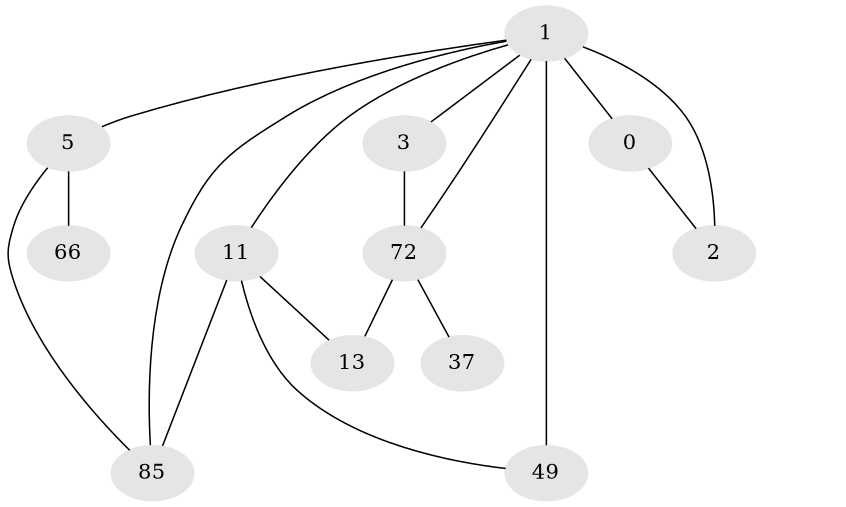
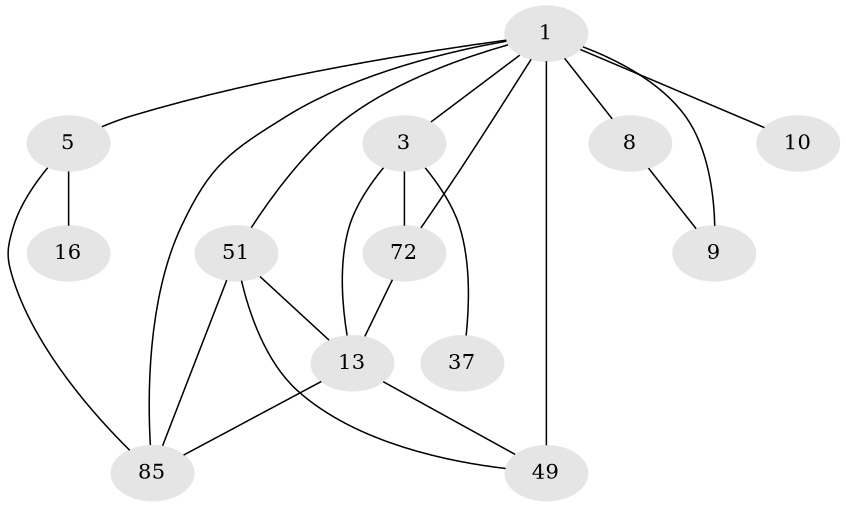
(630, 143) -> (630, 143)
none -> (798, 143)
none -> (345, 247)
(69, 253) -> (69, 253)
(237, 253) -> (237, 253)
(714, 253) -> (714, 253)
(433, 308) -> (464, 247)
none -> (252, 418)
none -> (449, 418)
